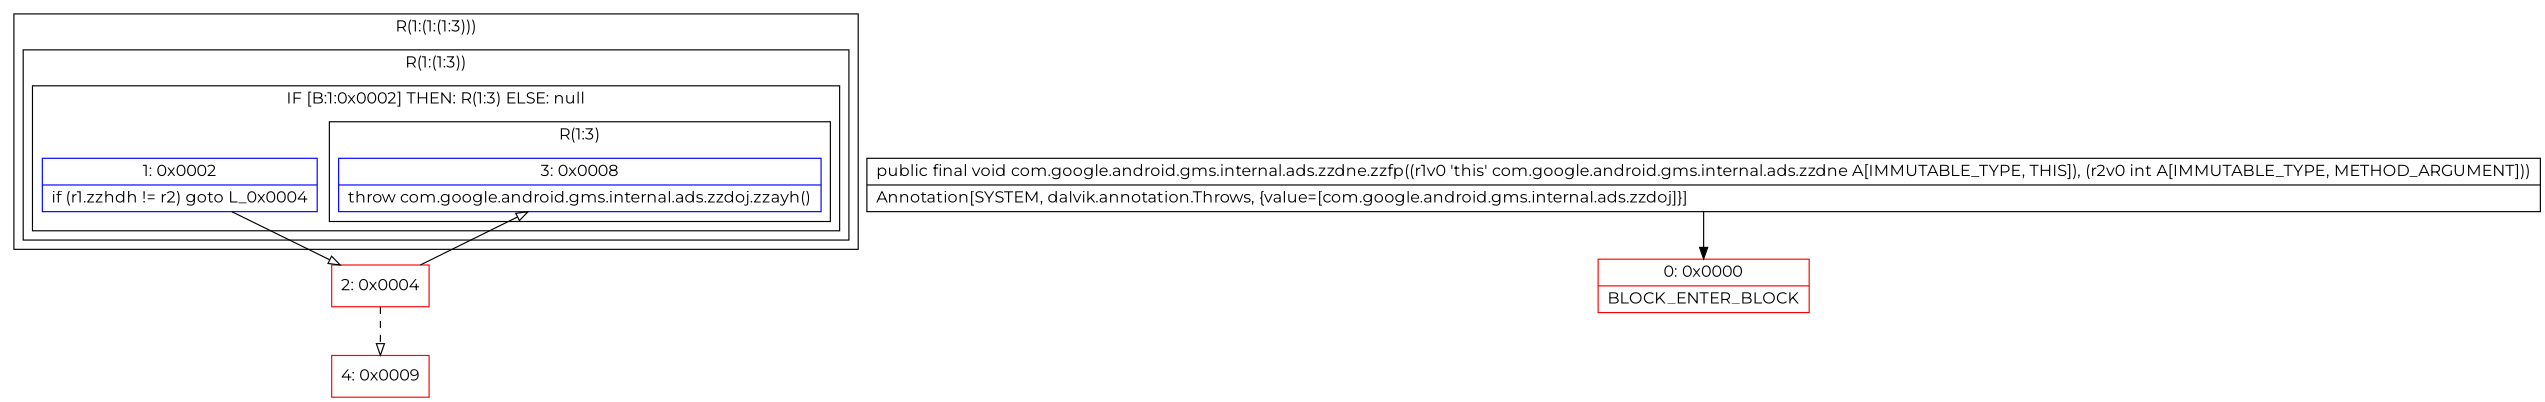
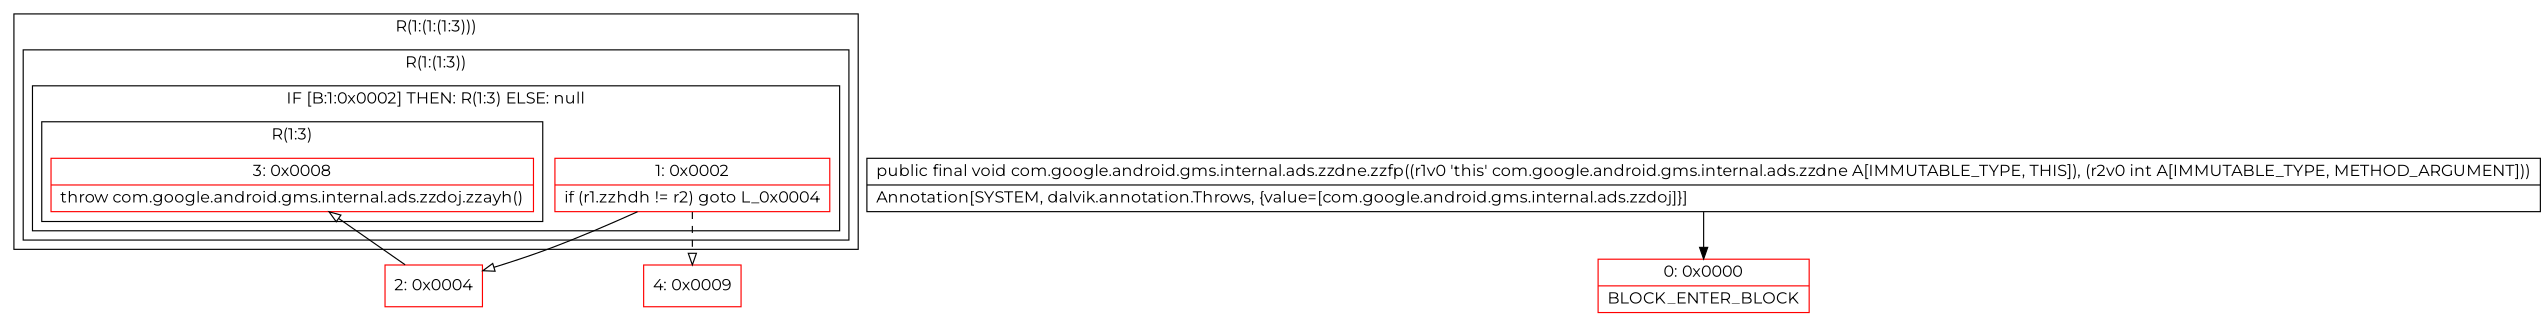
(180, 185) -> (692, 185)
(580, 185) -> (292, 185)
(380, 325) -> (692, 223)
